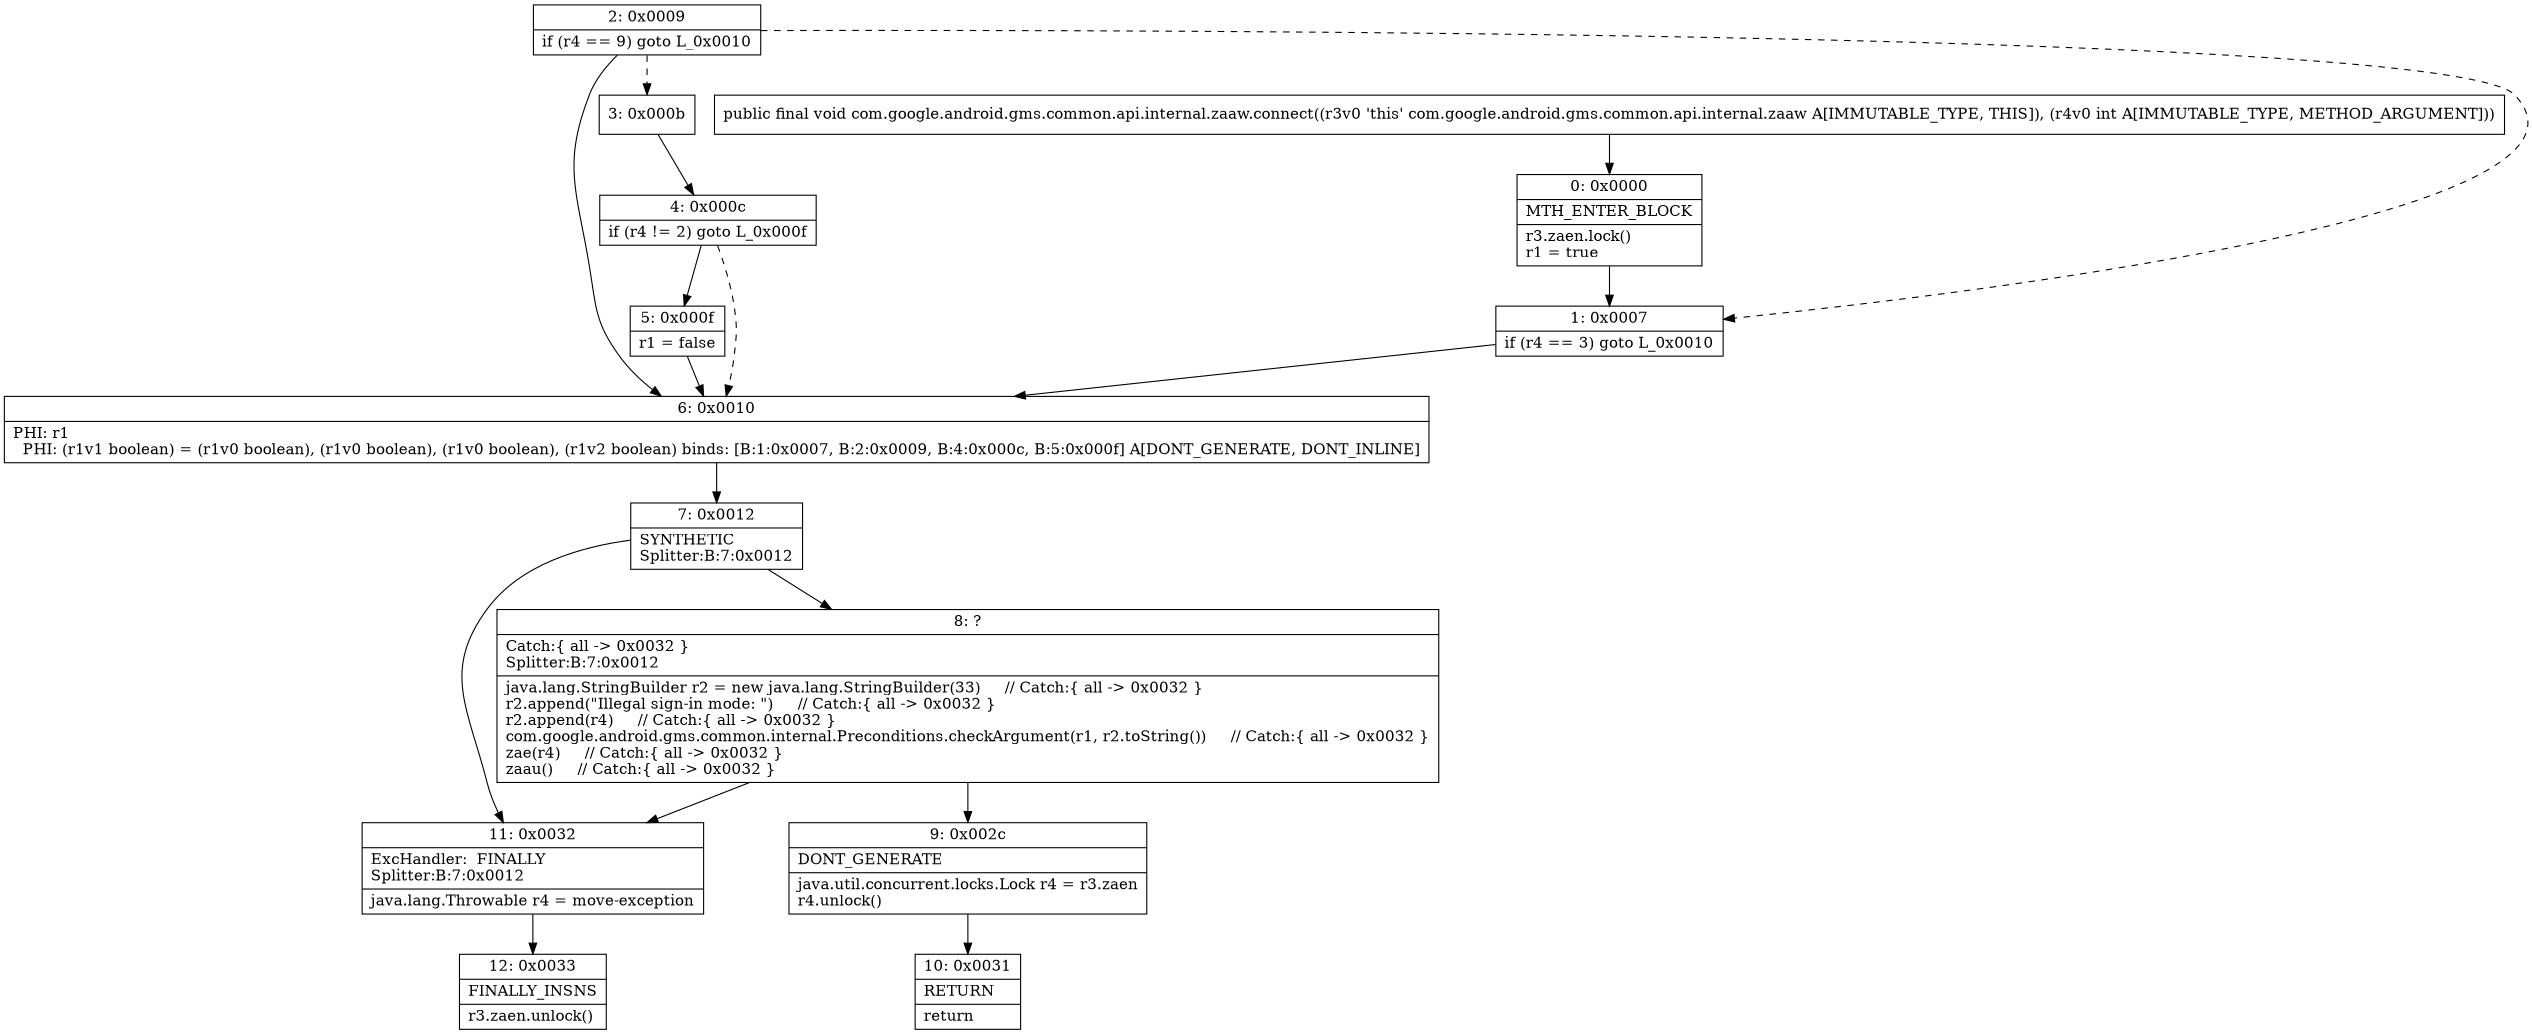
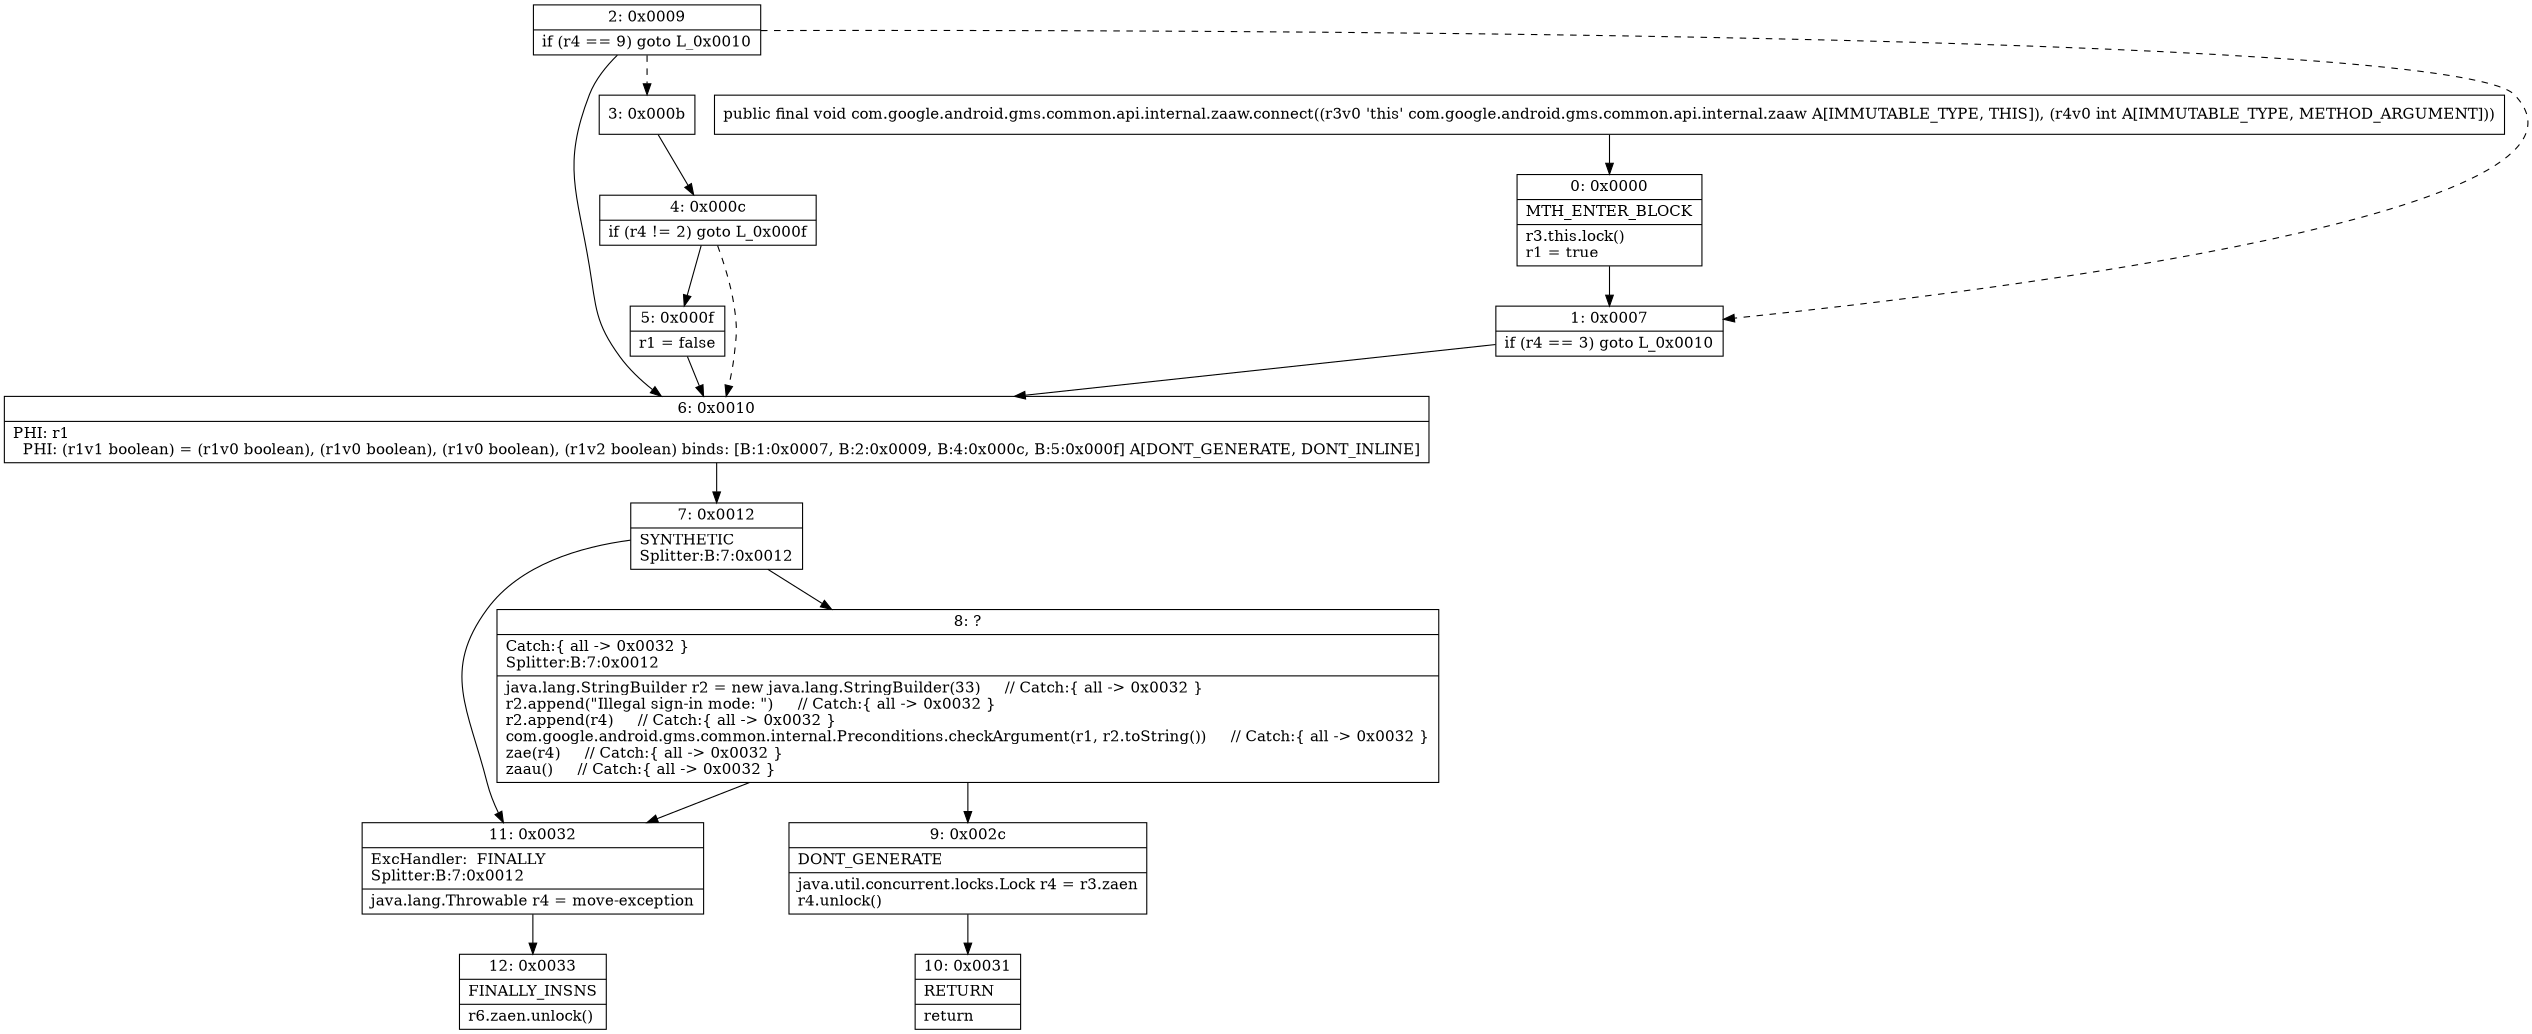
(1579, 237) -> (1575, 237)
(531, 1016) -> (531, 1016)
